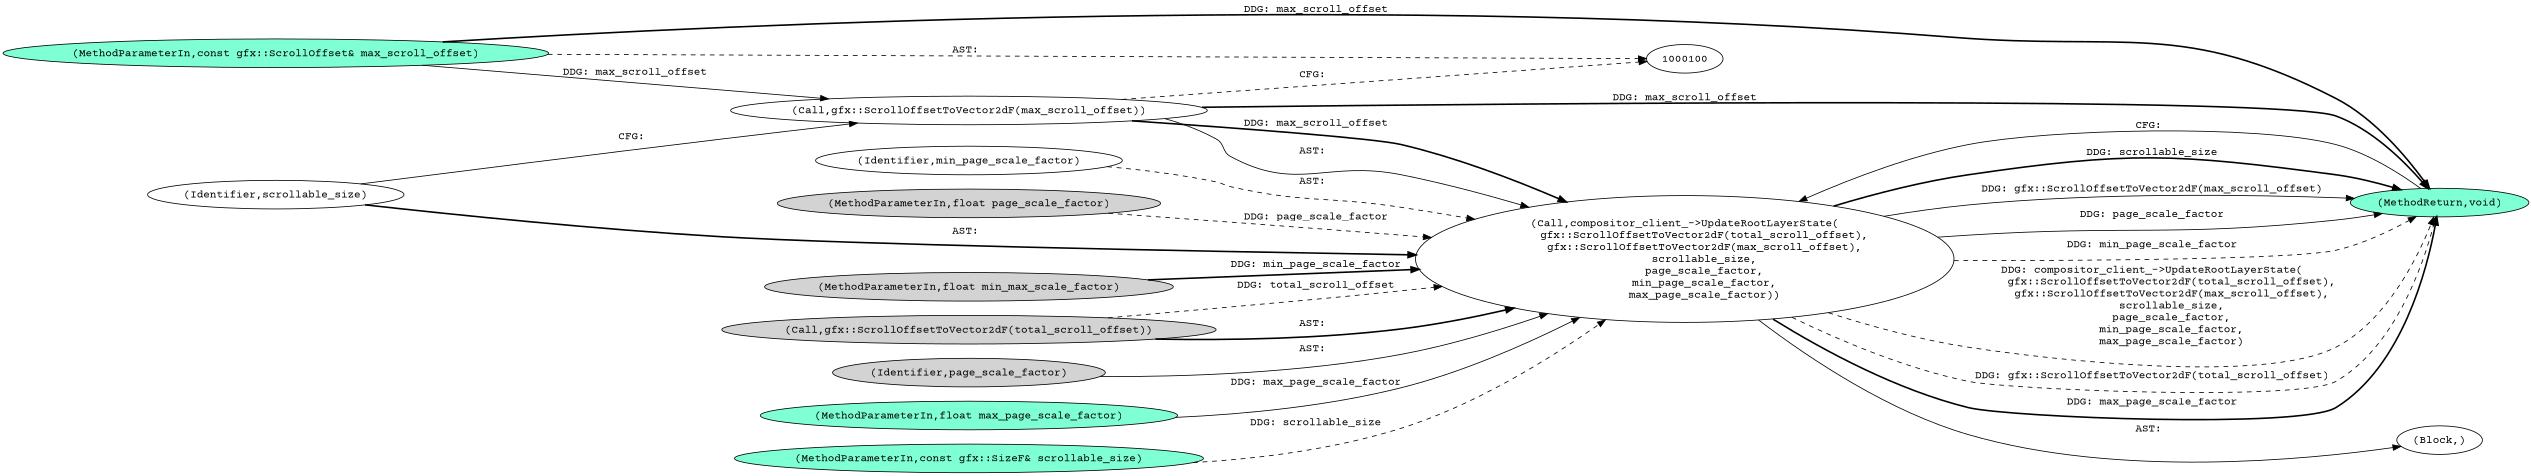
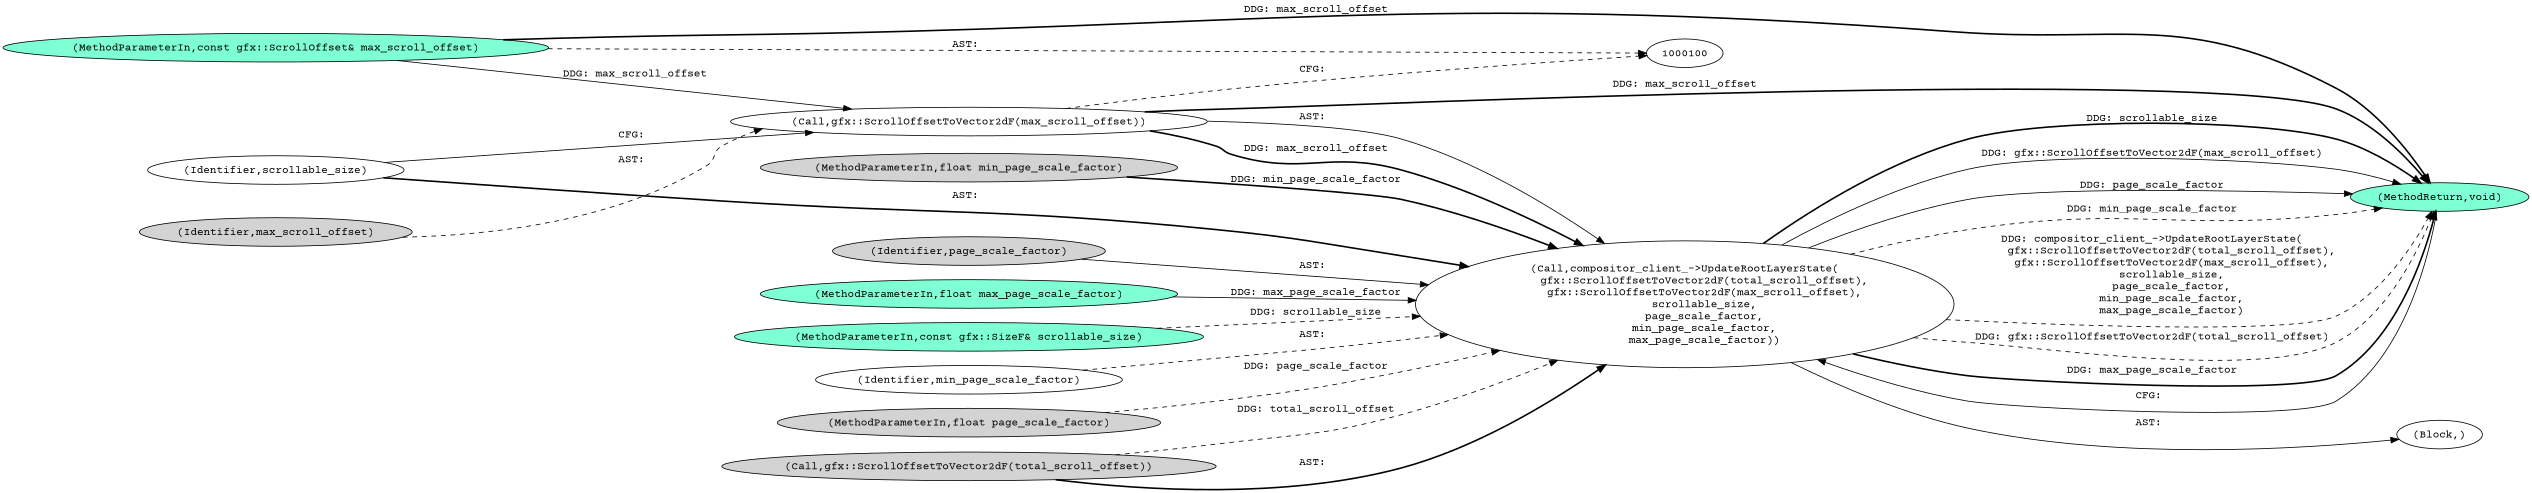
none -> (276, 232)
(969, 287) -> (969, 168)
